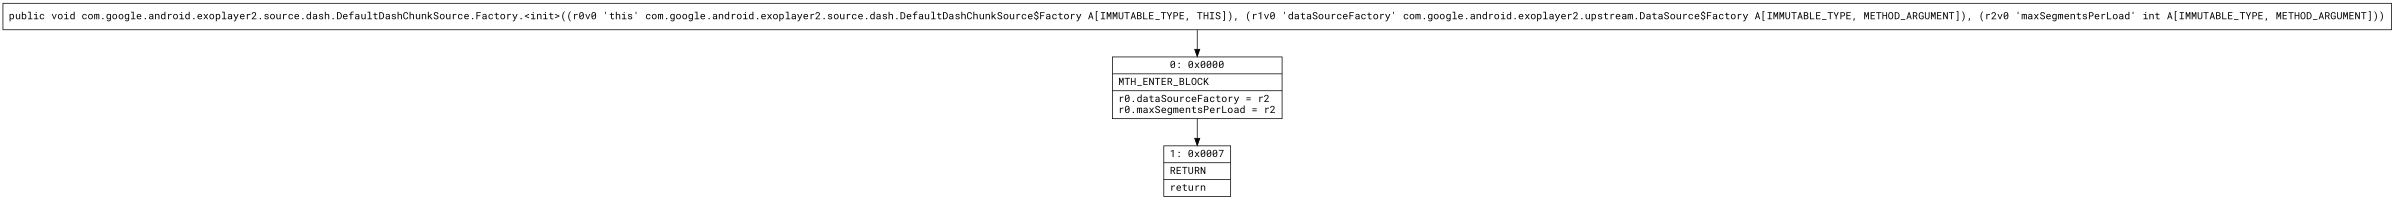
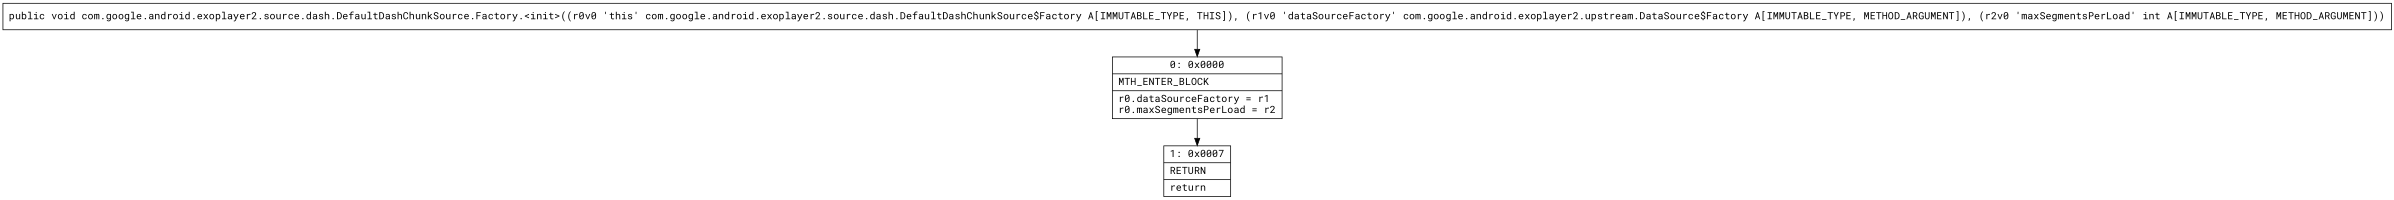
(1194, 99) -> (1194, 99)
